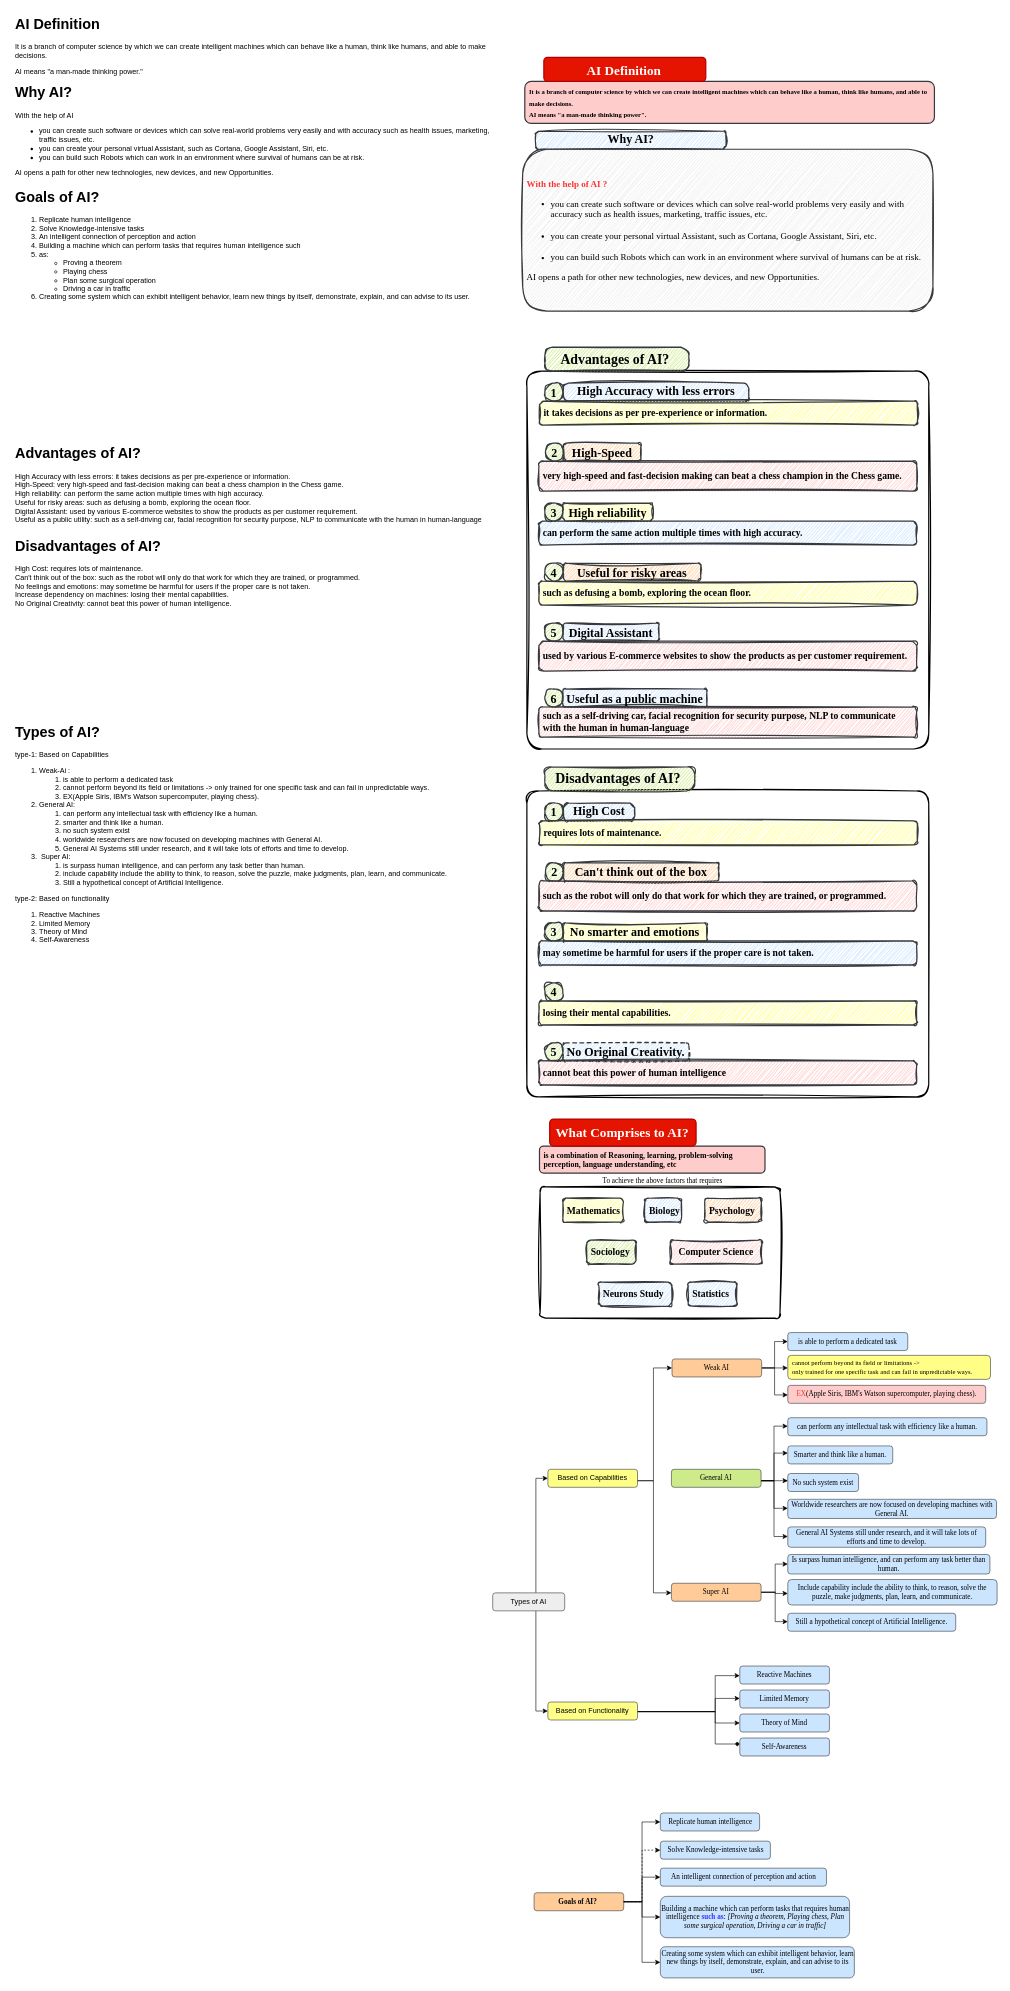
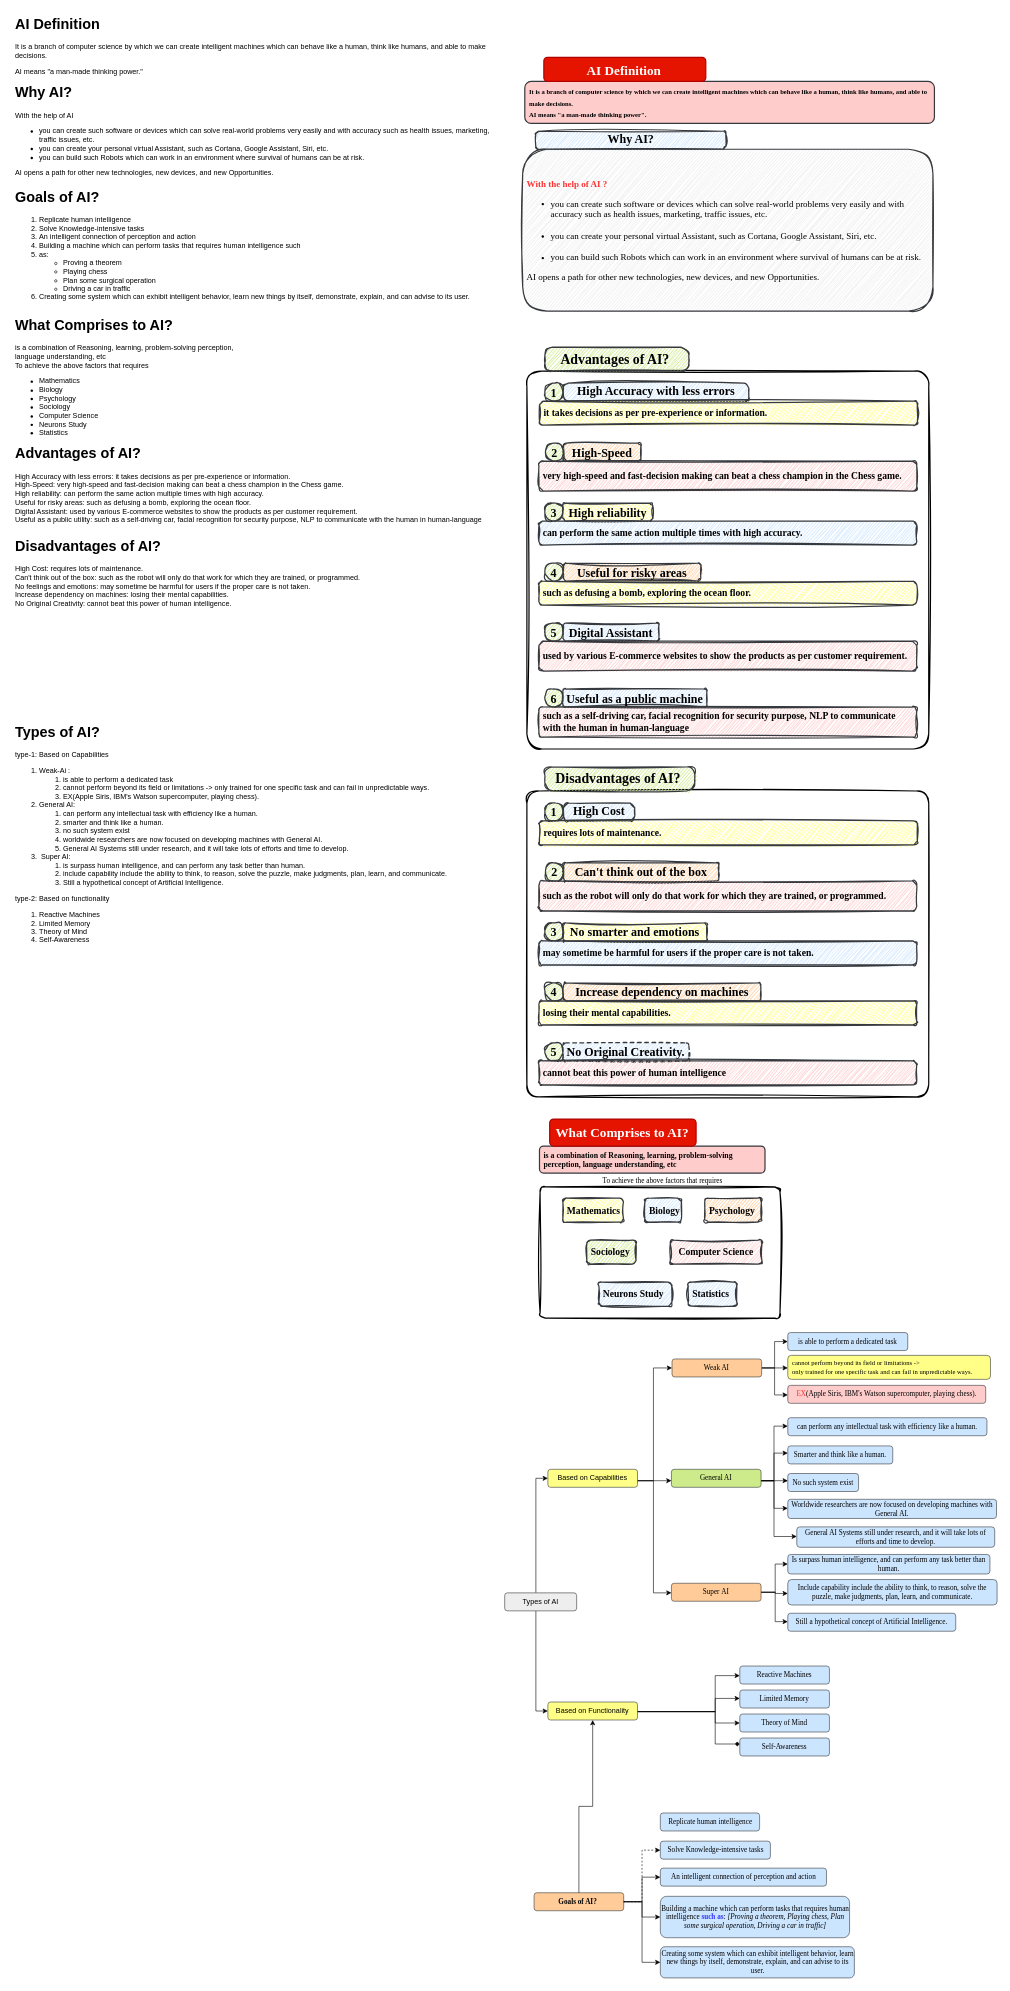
none -> (255, 377)
none -> (662, 992)
none -> (667, 1481)
(887, 1538) -> (896, 1538)
(529, 1602) -> (541, 1602)
(655, 1823) -> (588, 1807)
